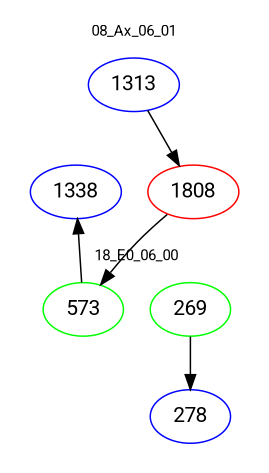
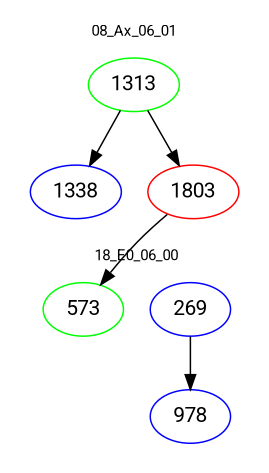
(134, 85) -> (134, 85)
(193, 192) -> (193, 192)
(80, 258) -> (109, 131)
(190, 309) -> (190, 309)
(190, 416) -> (190, 416)
